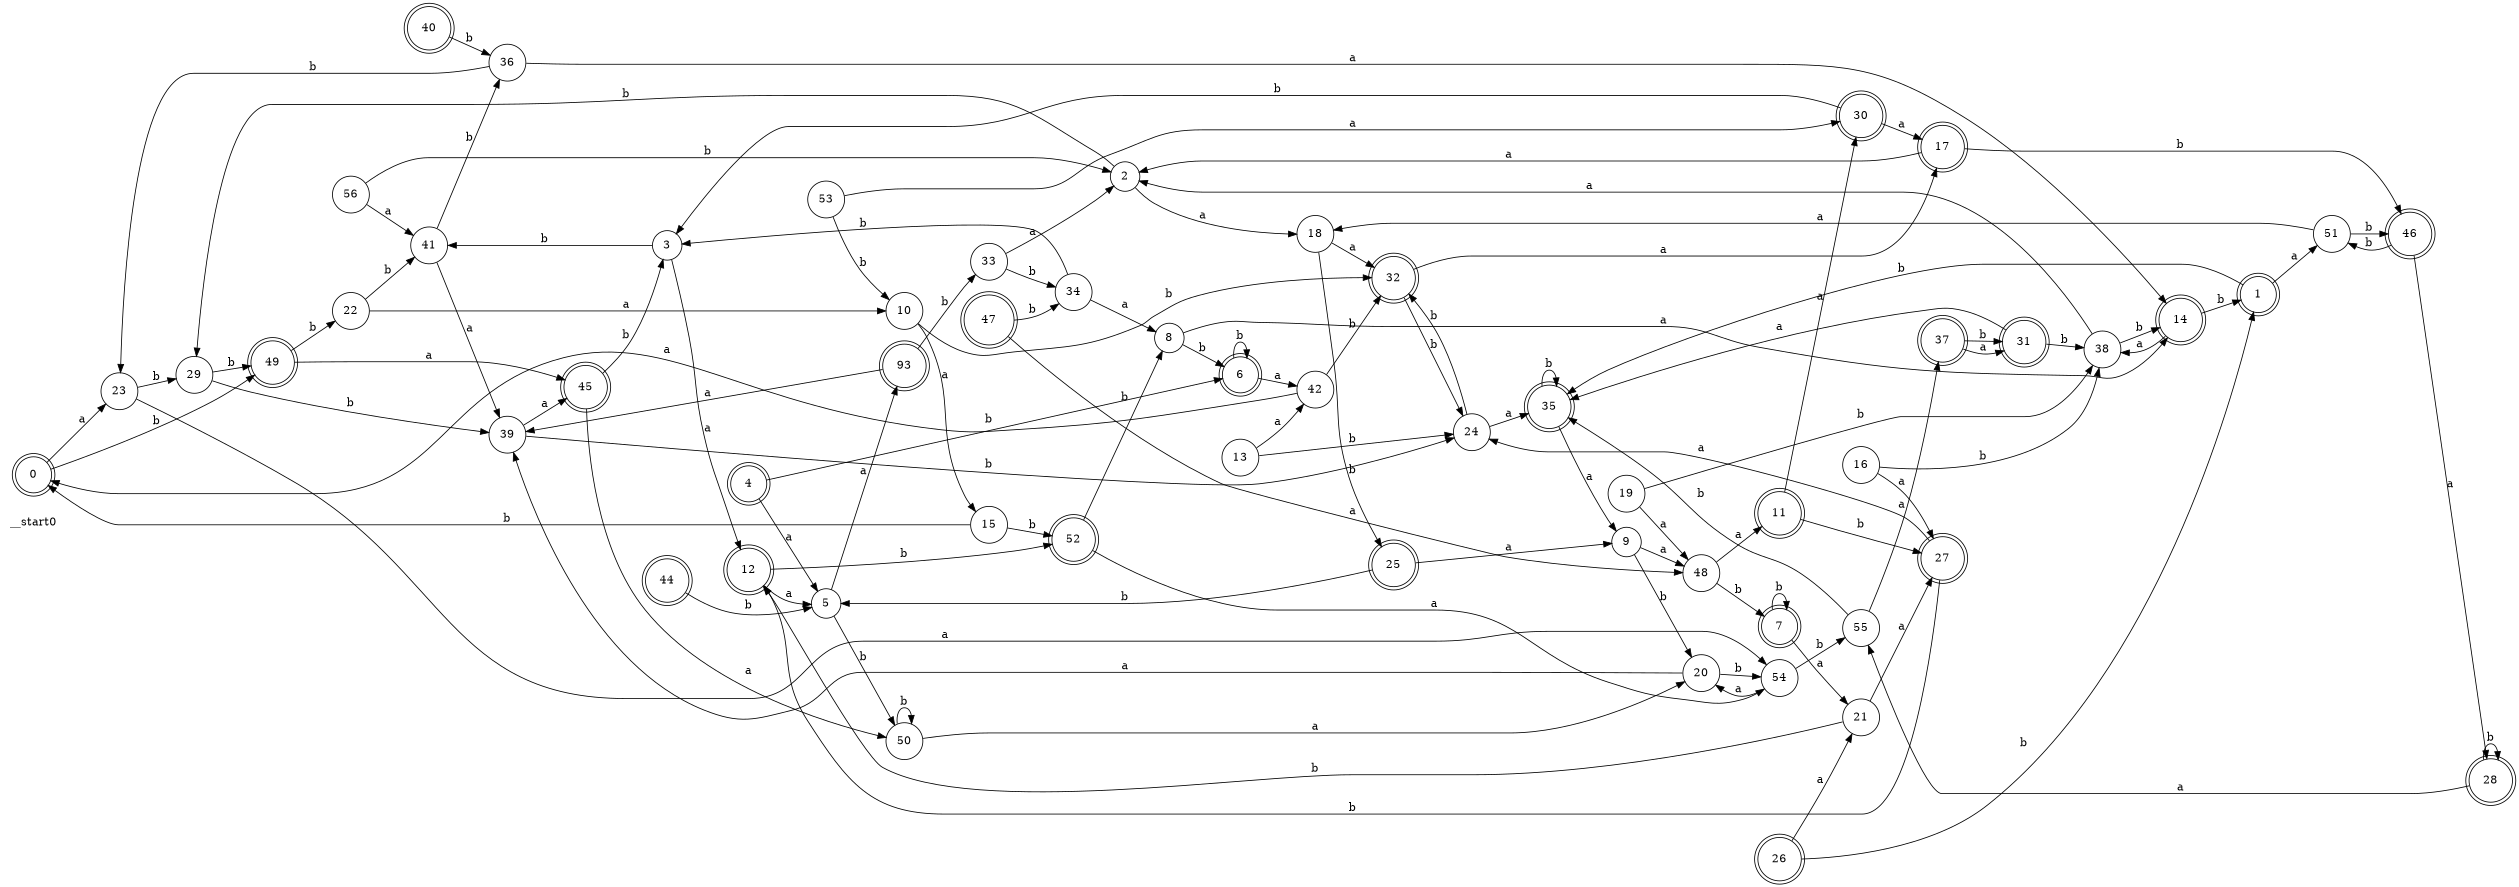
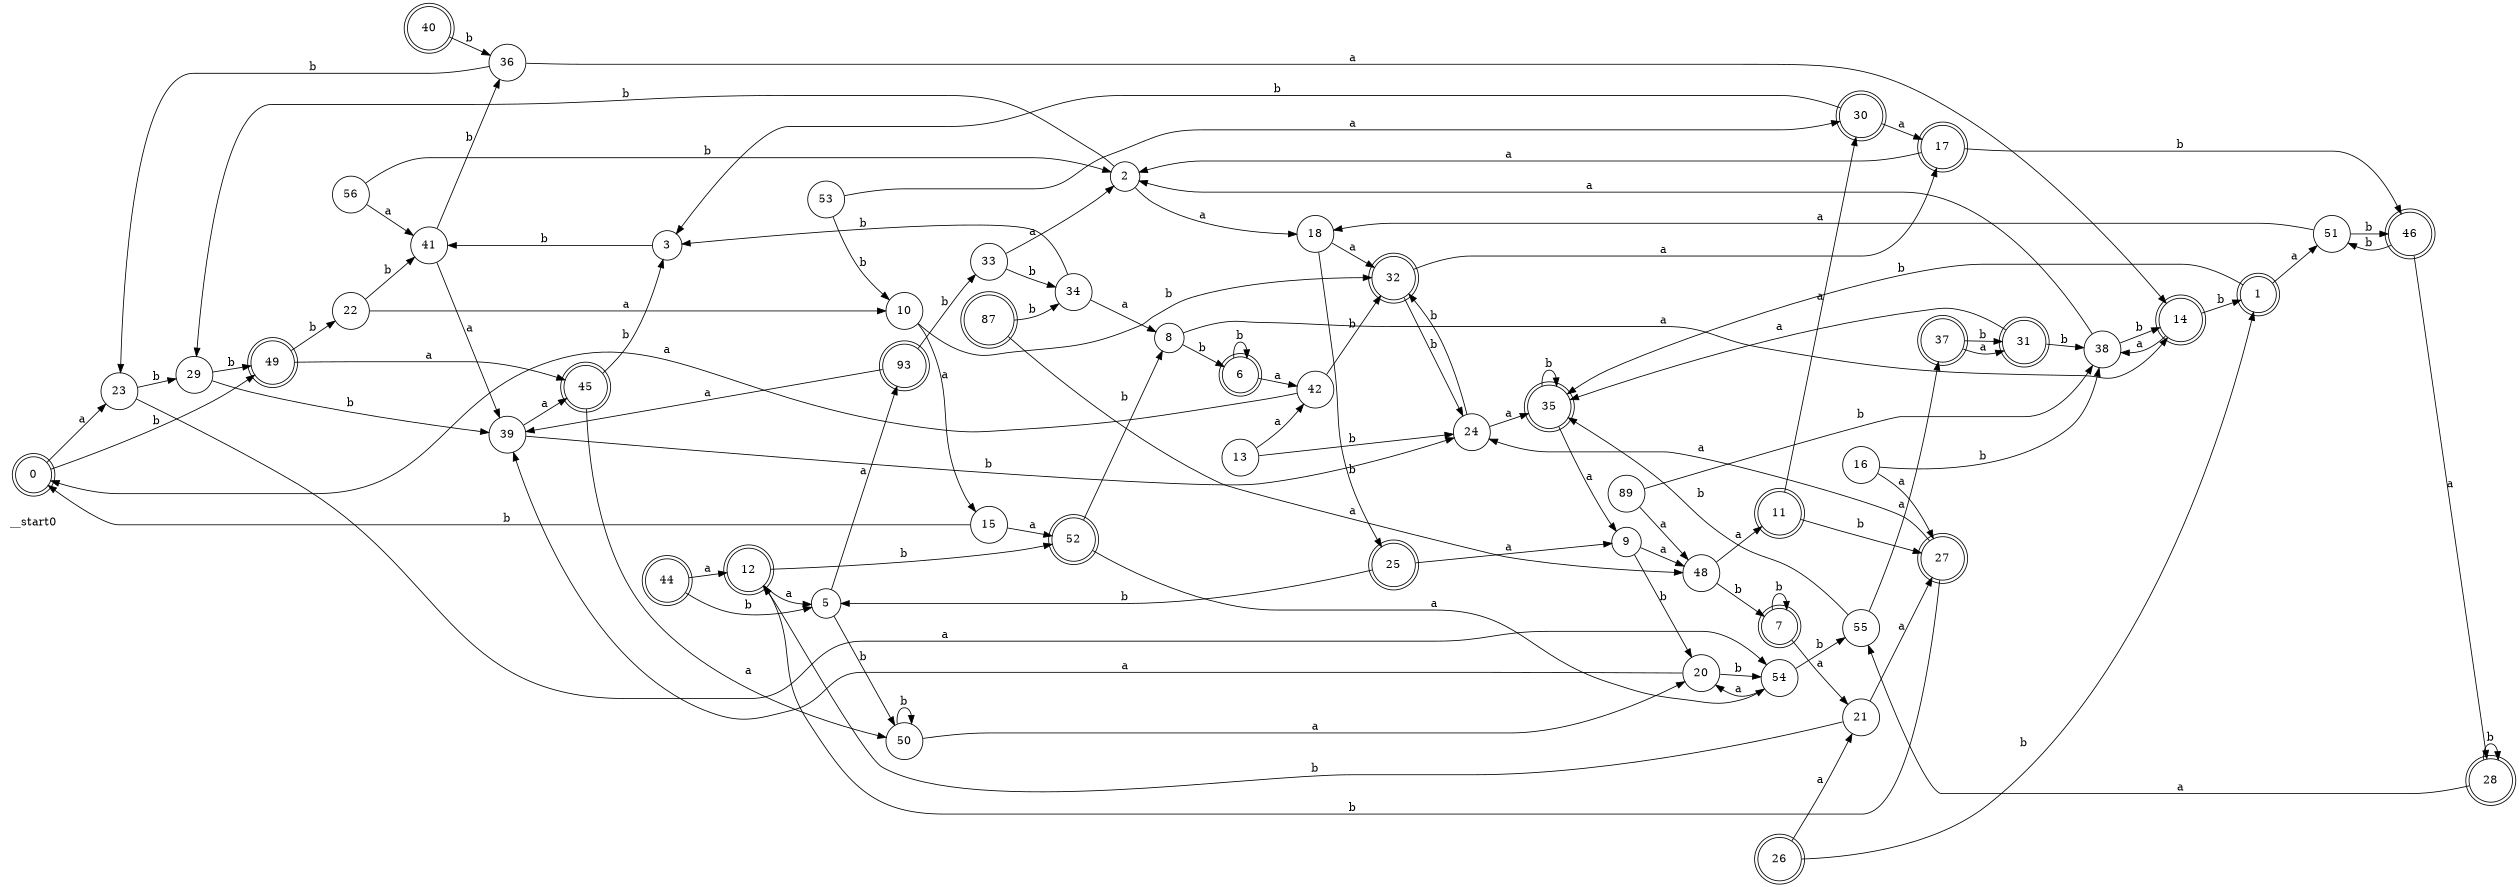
(989, 320) -> (989, 320)
(697, 395) -> (704, 576)
(749, 484) -> none
(1627, 494) -> (1627, 494)
(1033, 525) -> (1033, 525)
